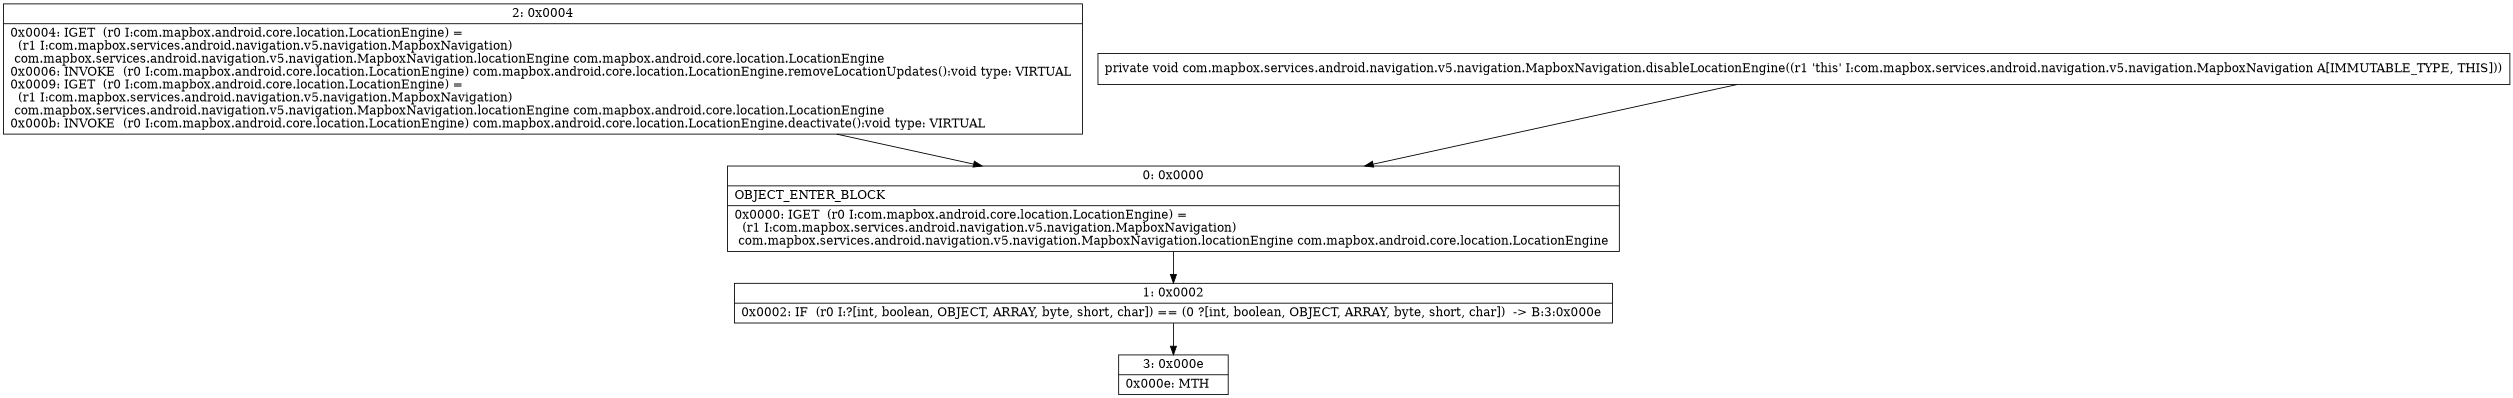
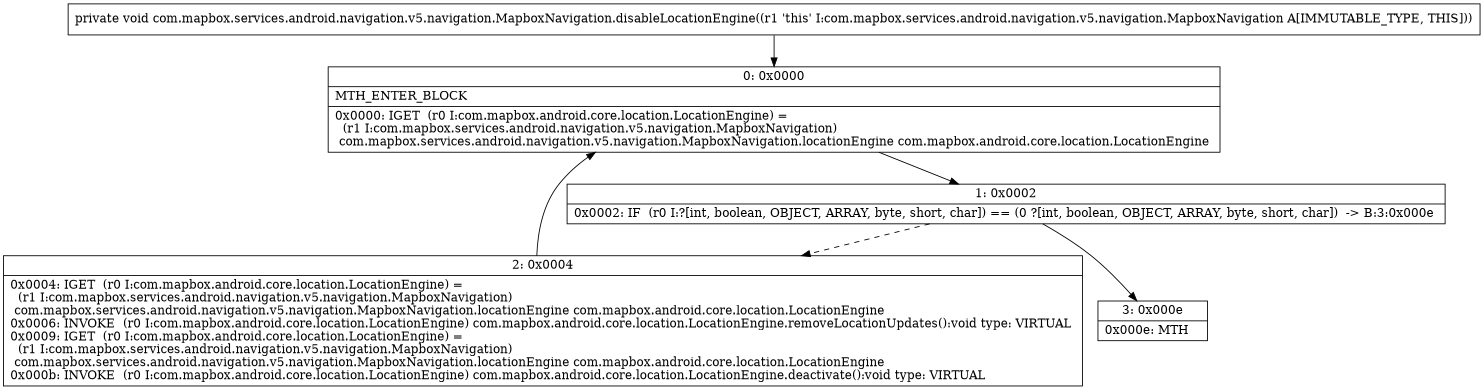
(810, 195) -> (401, 96)
none -> (870, 239)
